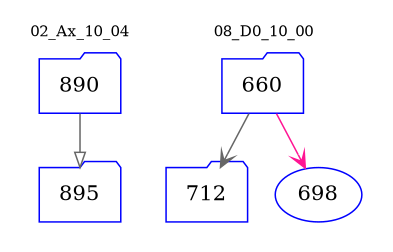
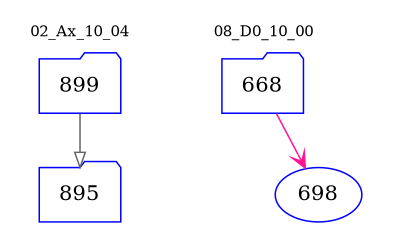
(80, 86) -> (80, 86)
(263, 86) -> (263, 86)
(207, 195) -> none
